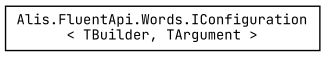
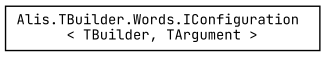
(163, 28) -> (163, 28)
